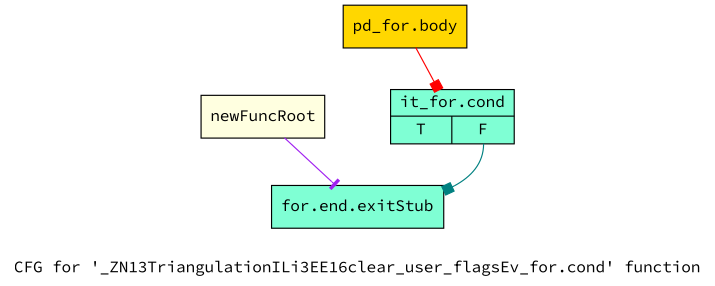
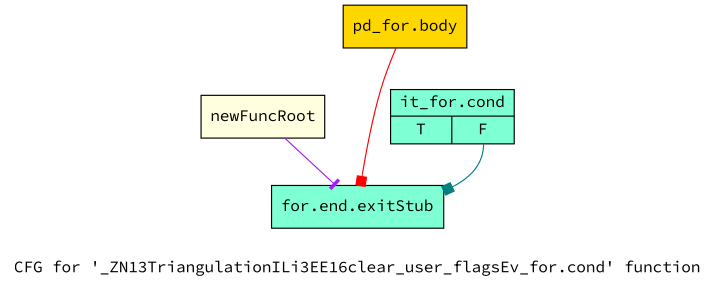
(424, 64) -> (375, 110)
